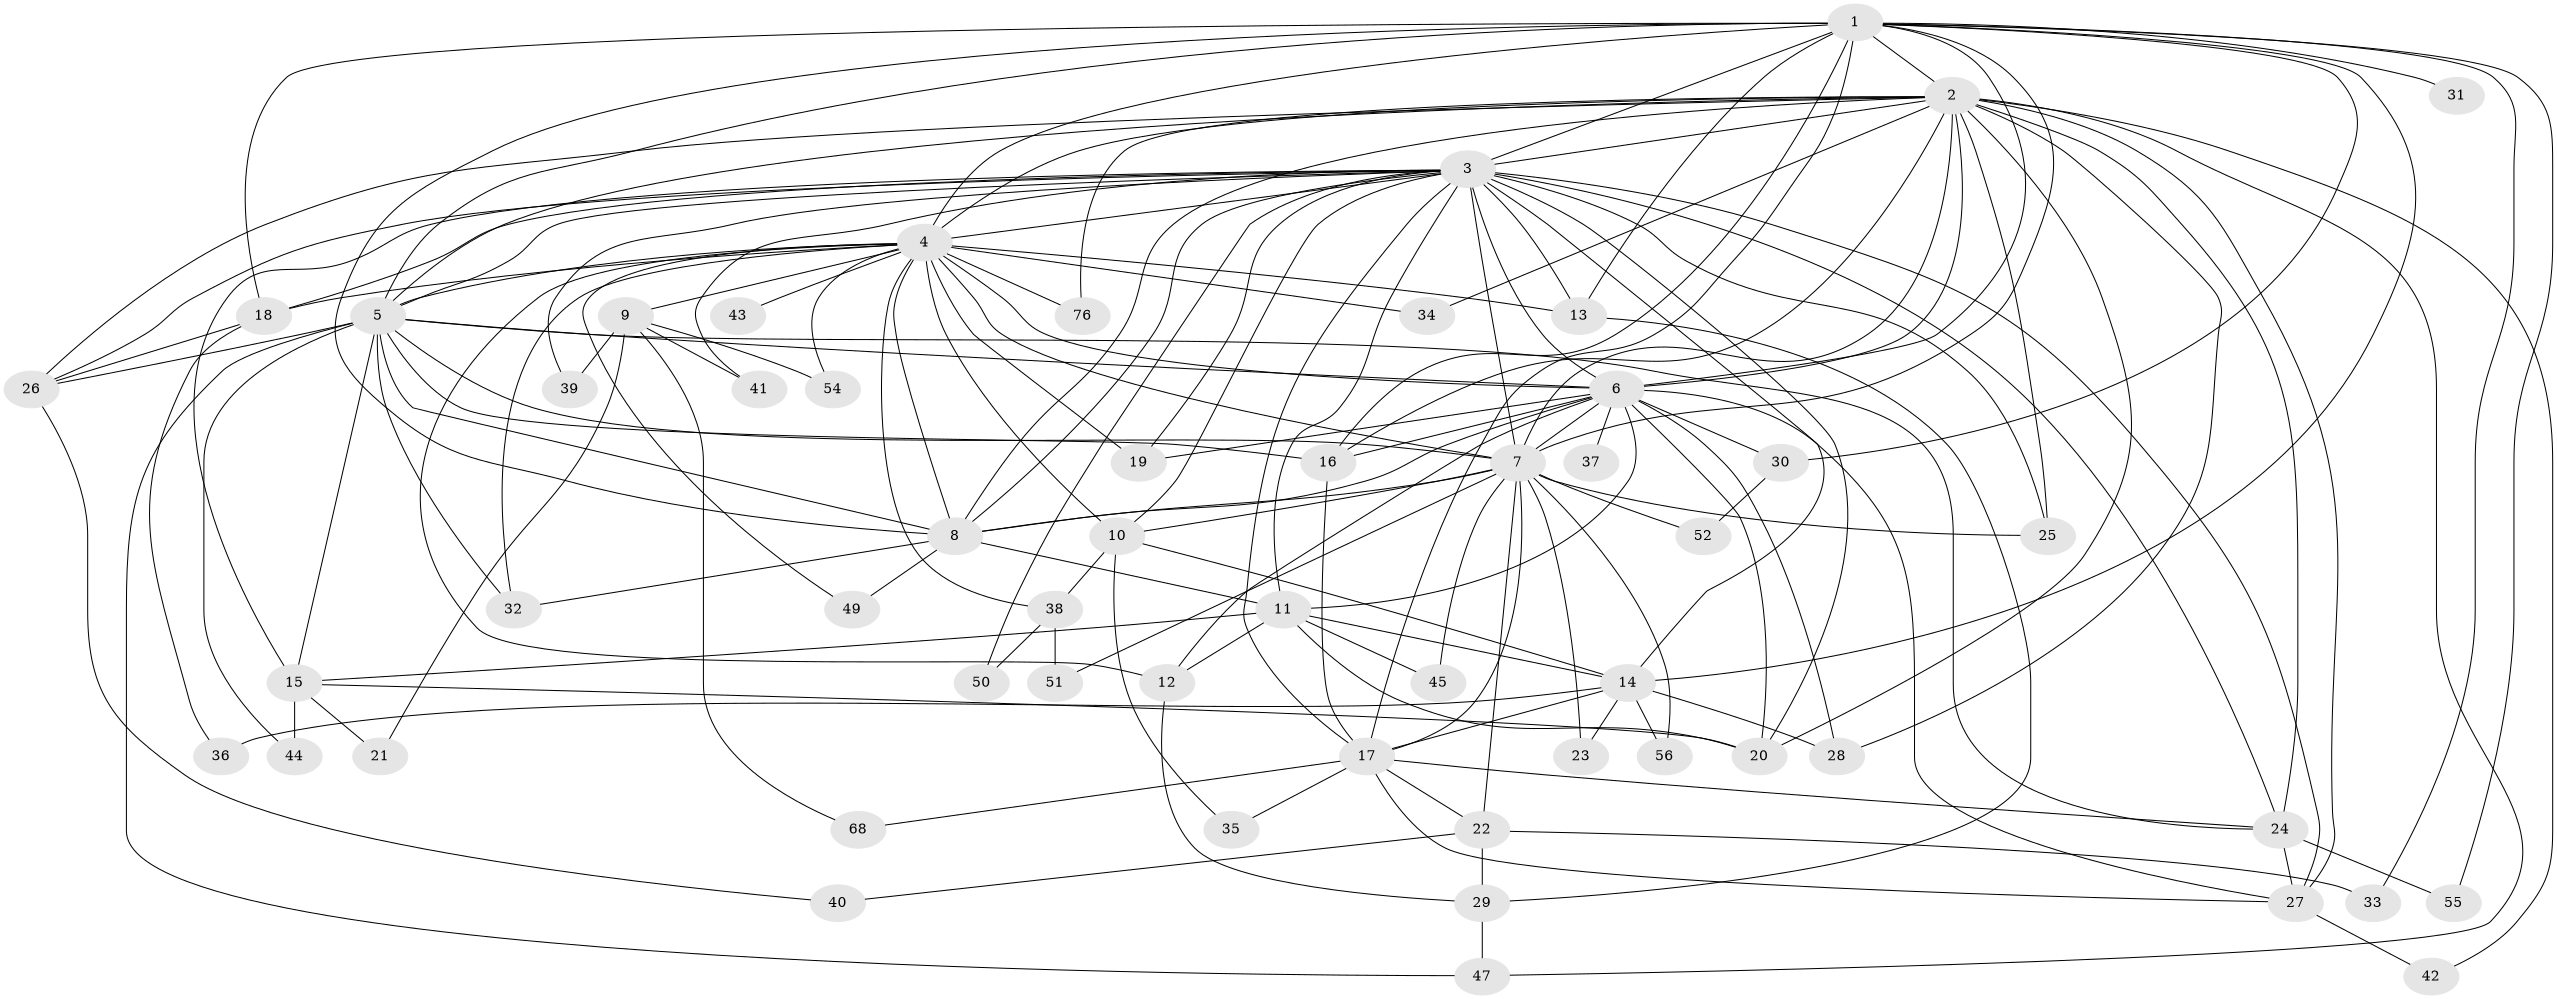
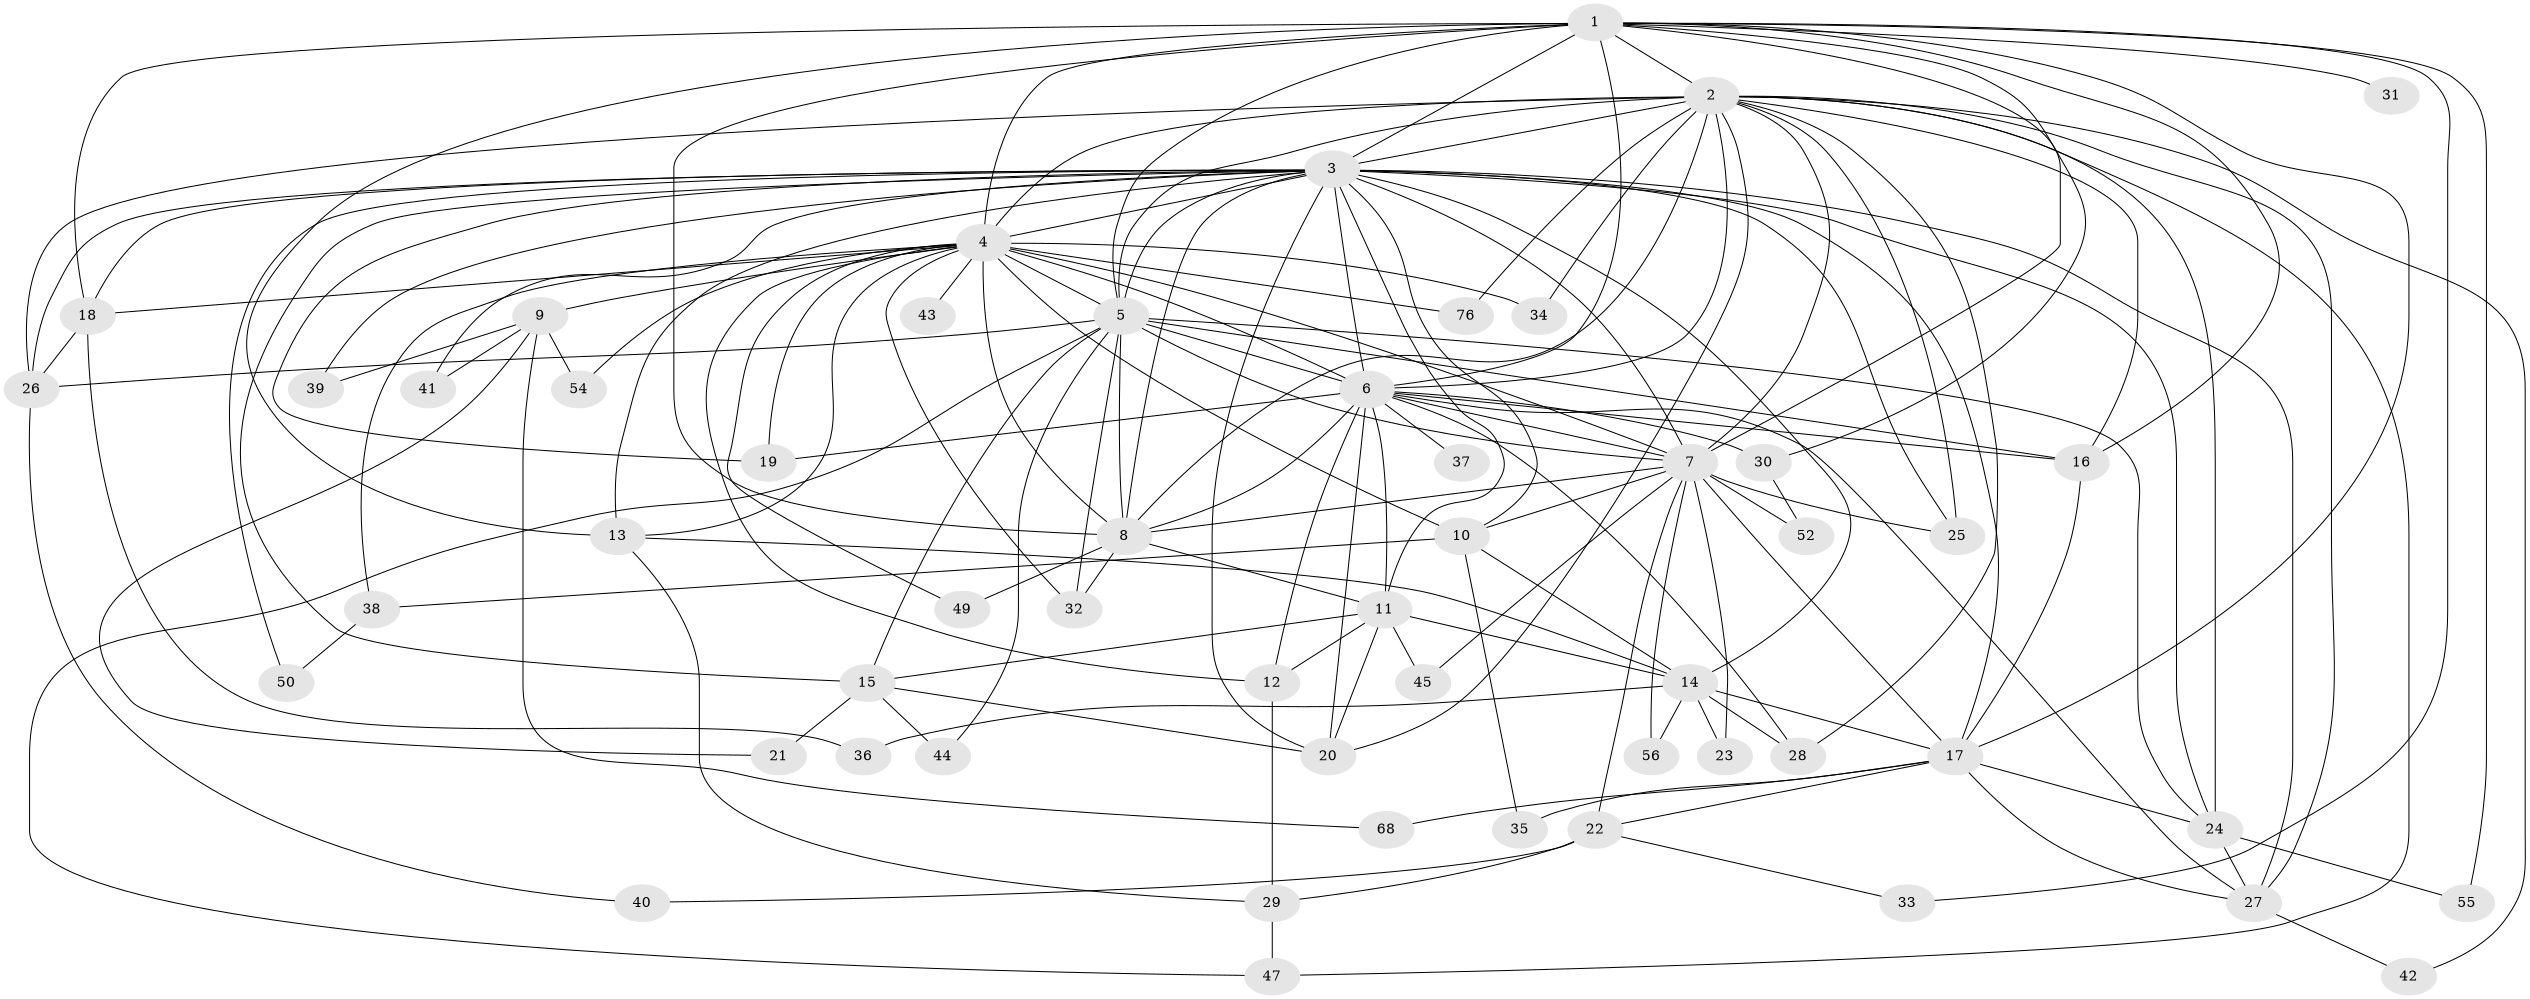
(2354, 362) -> (1163, 564)
(1055, 683) -> none
